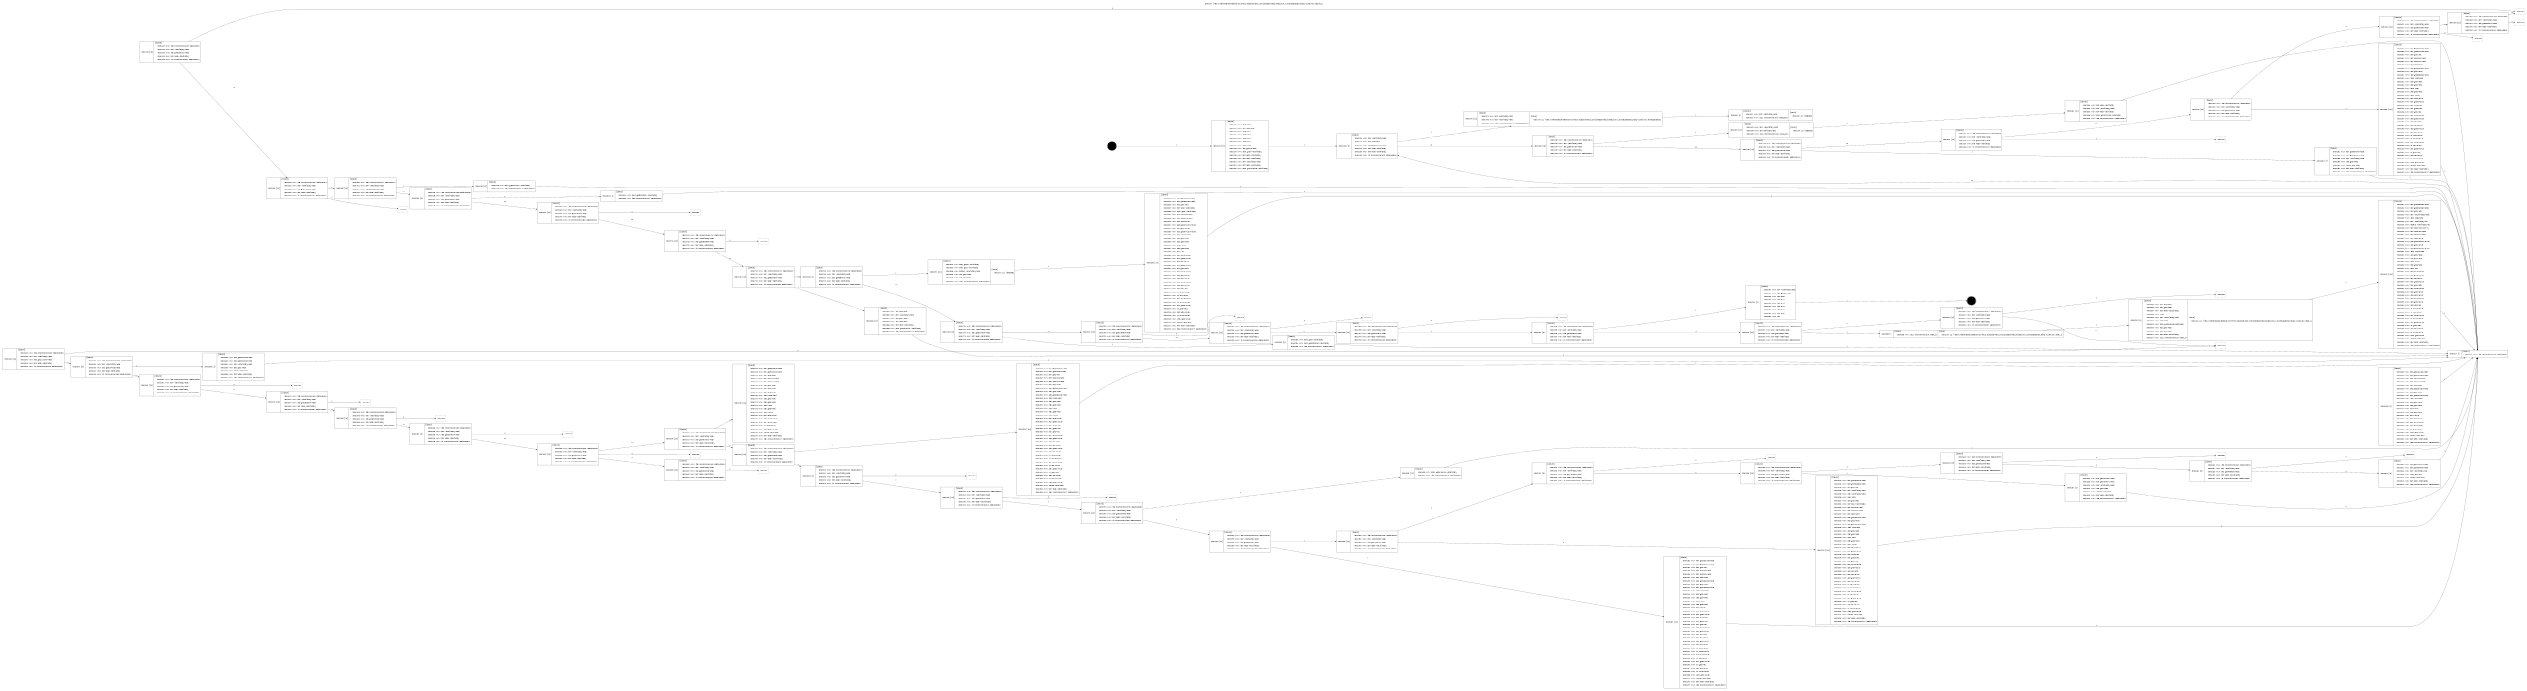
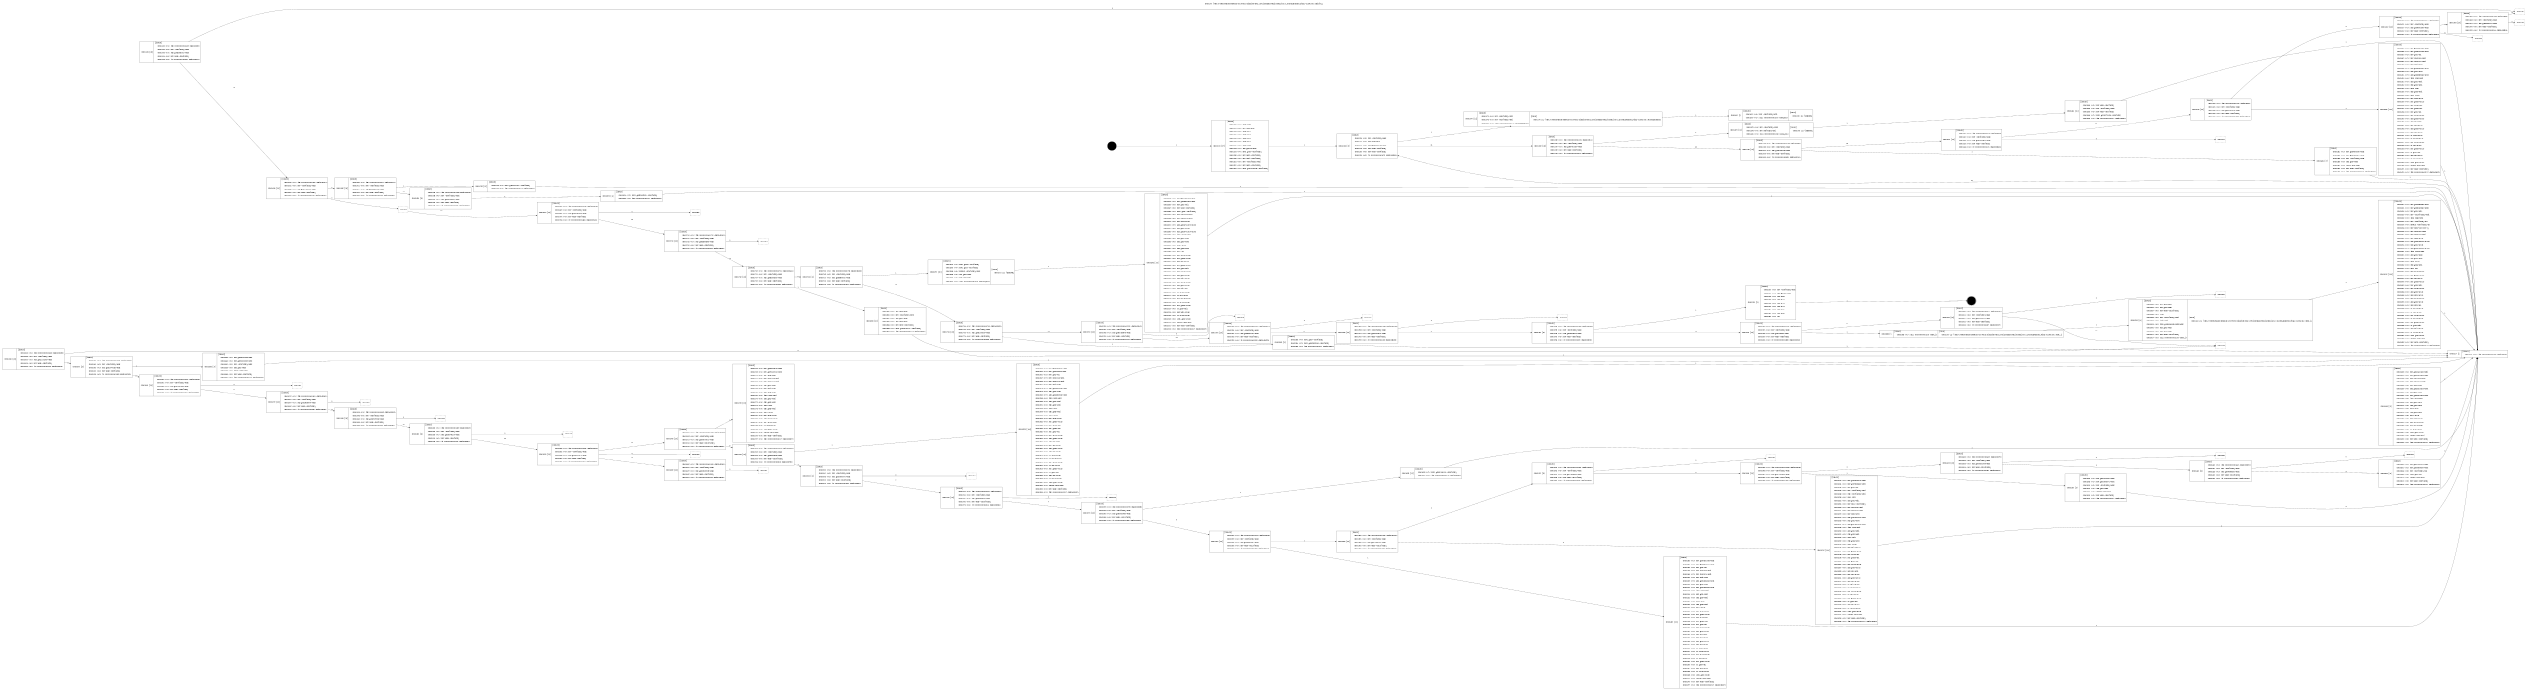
(504, 205) -> (472, 217)
